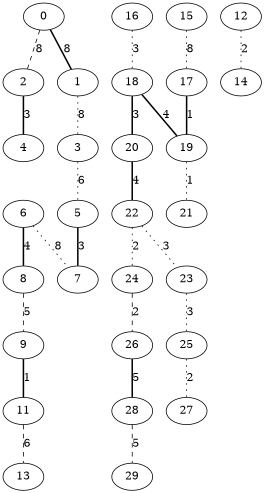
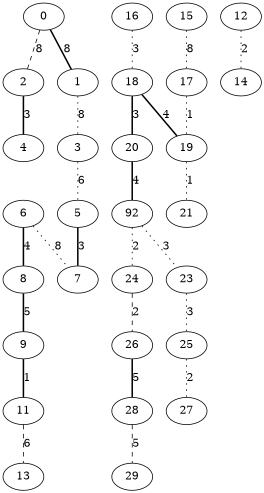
(187, 115) -> (187, 115)
(132, 214) -> (132, 214)
(23, 312) -> (23, 312)
